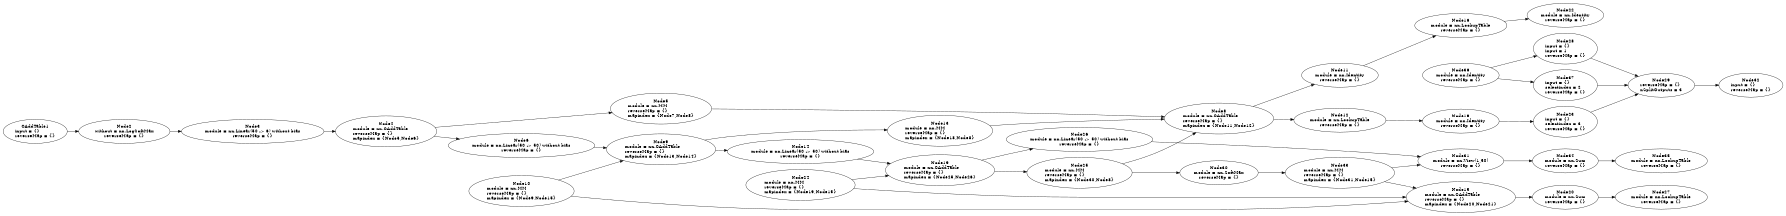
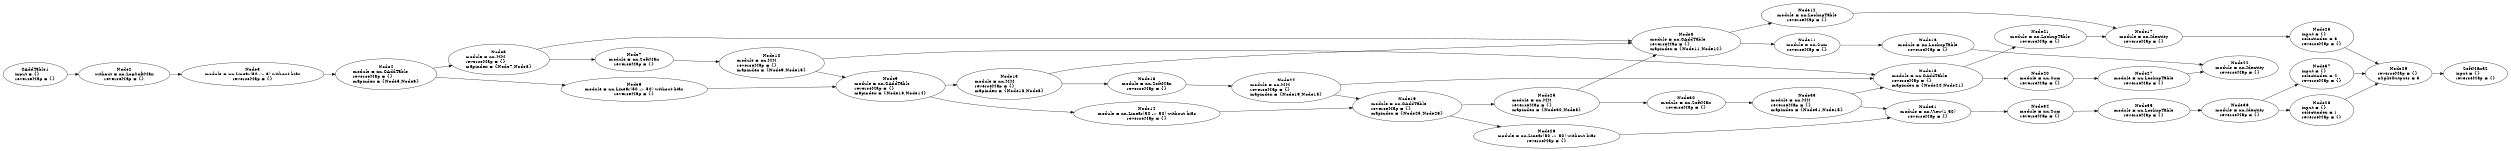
none -> (2040, 37)
(1565, 49) -> (2322, 110)
none -> (634, 60)
none -> (2193, 73)
(1340, 75) -> (1807, 45)
none -> (1147, 84)
(1751, 85) -> (2476, 74)
none -> (2194, 110)
(1461, 121) -> (2144, 37)
